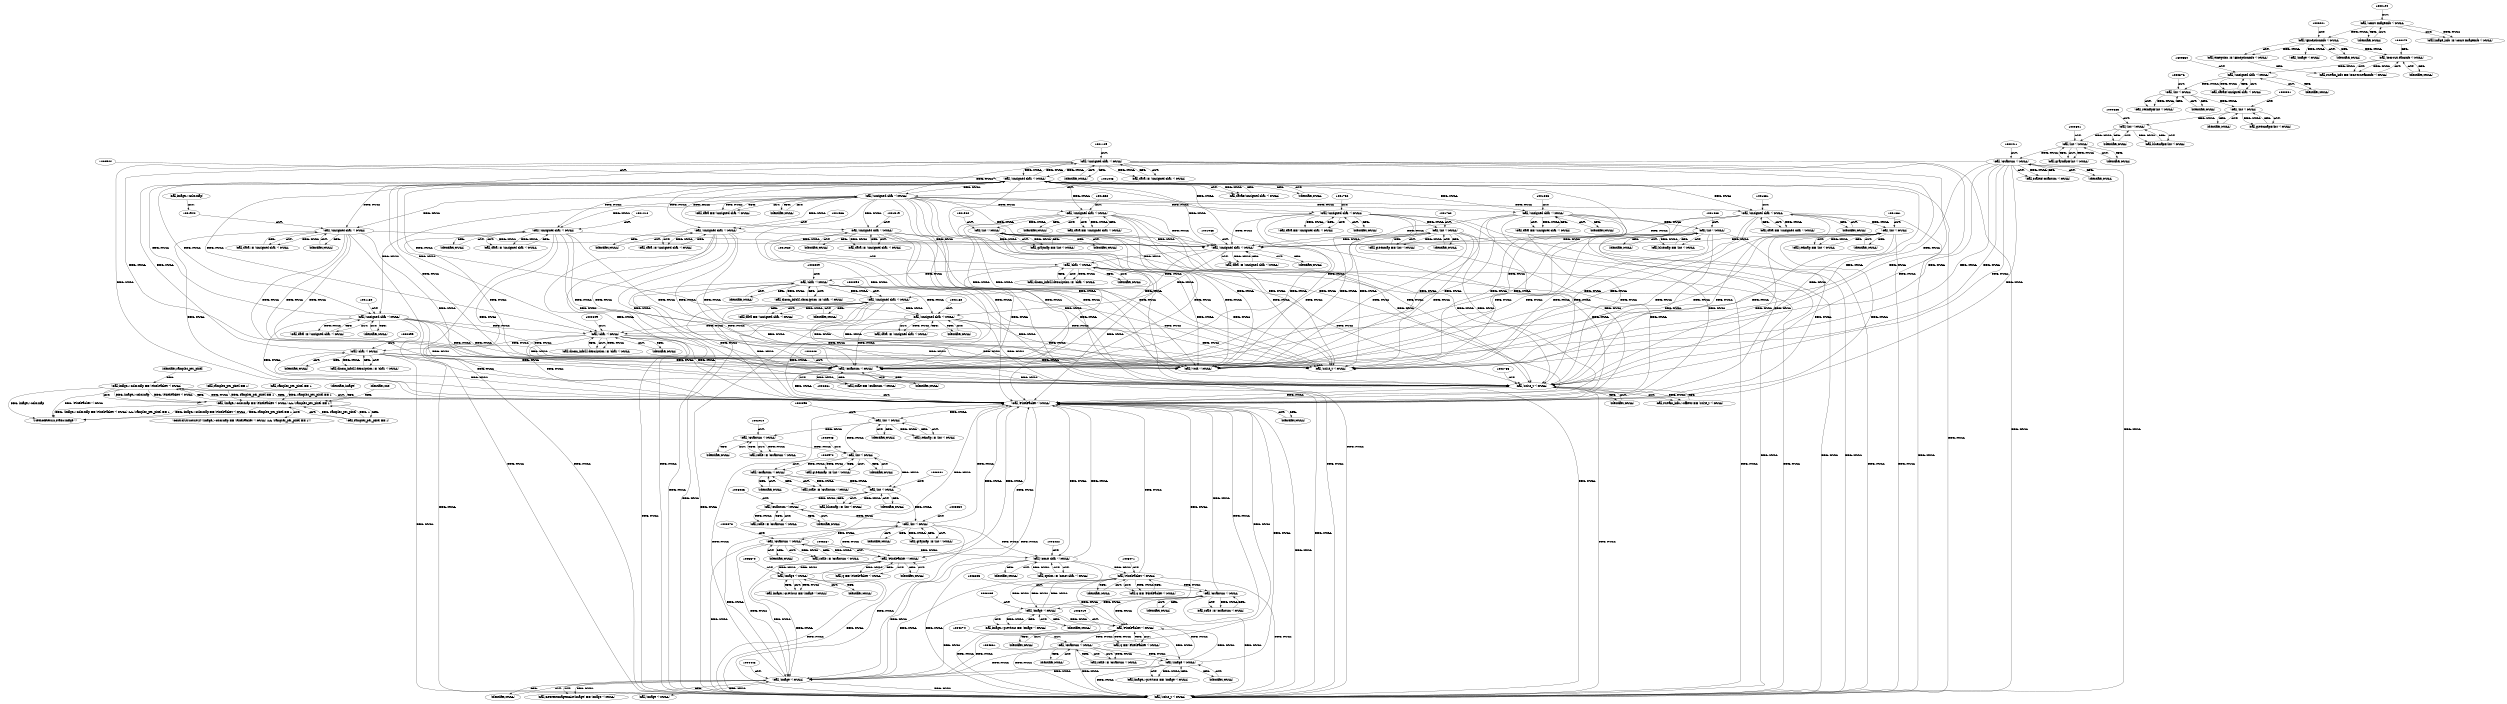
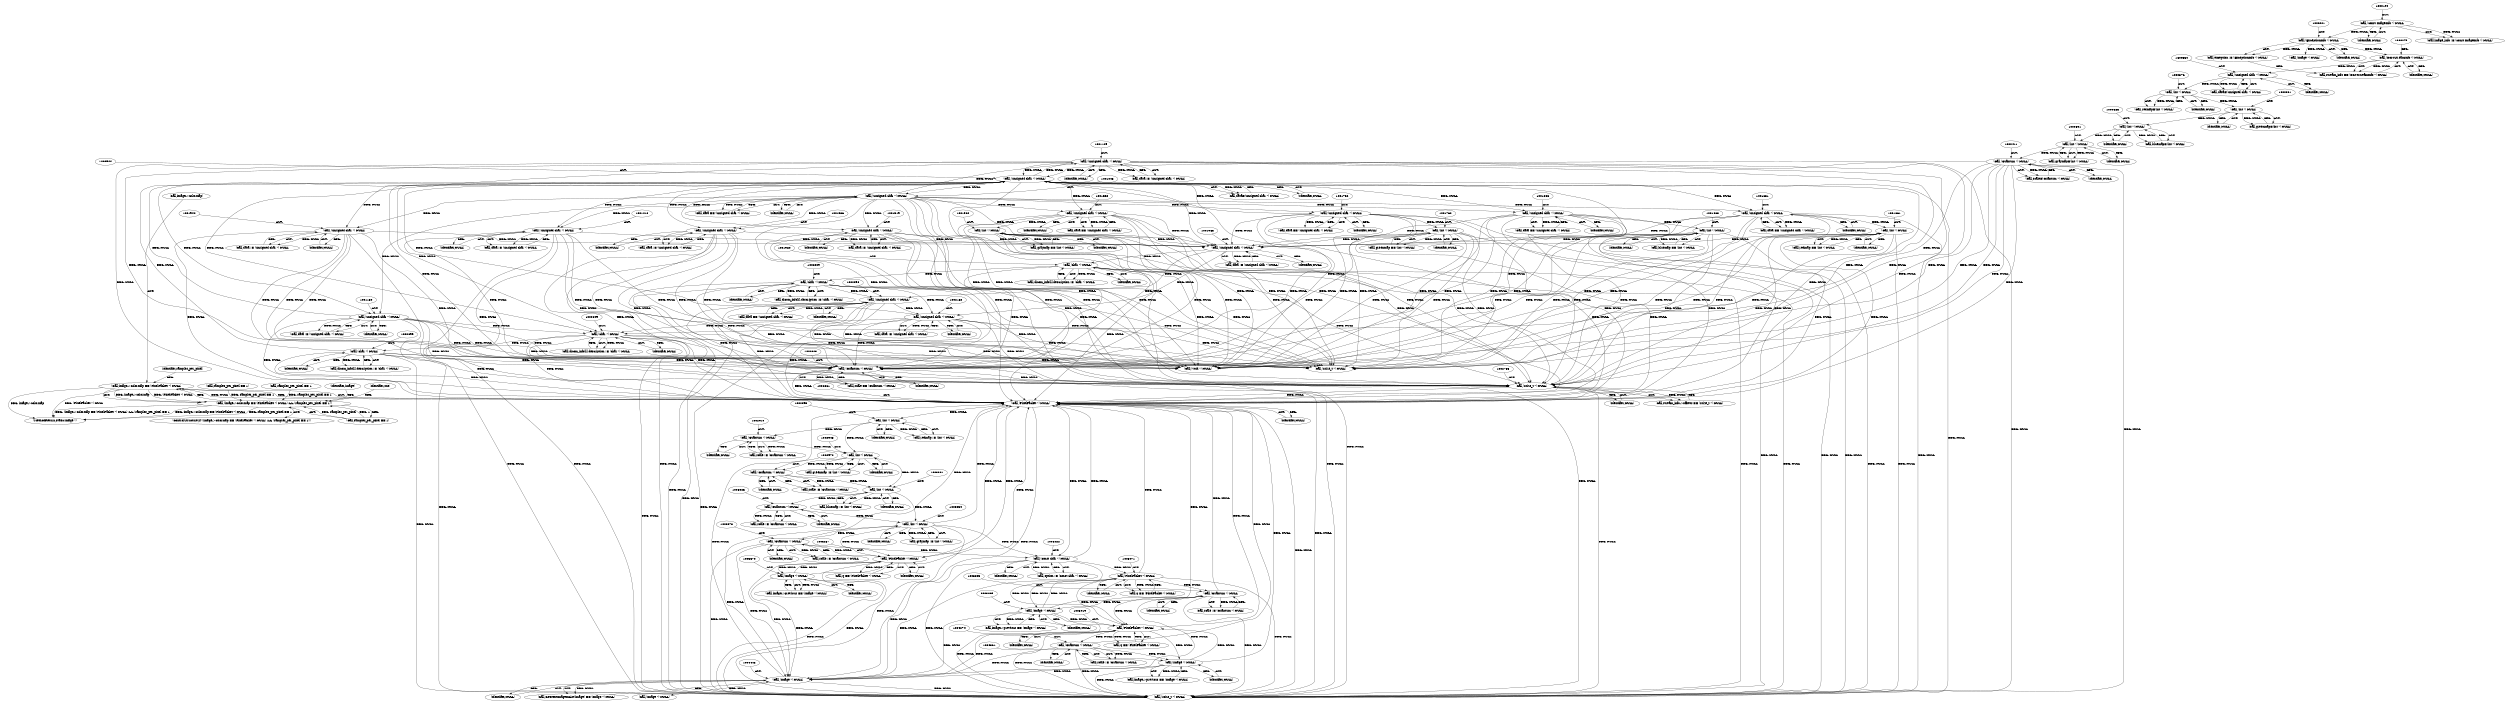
(188, 204) -> (148, 284)
(171, 378) -> (171, 378)
(1057, 568) -> (1057, 568)
